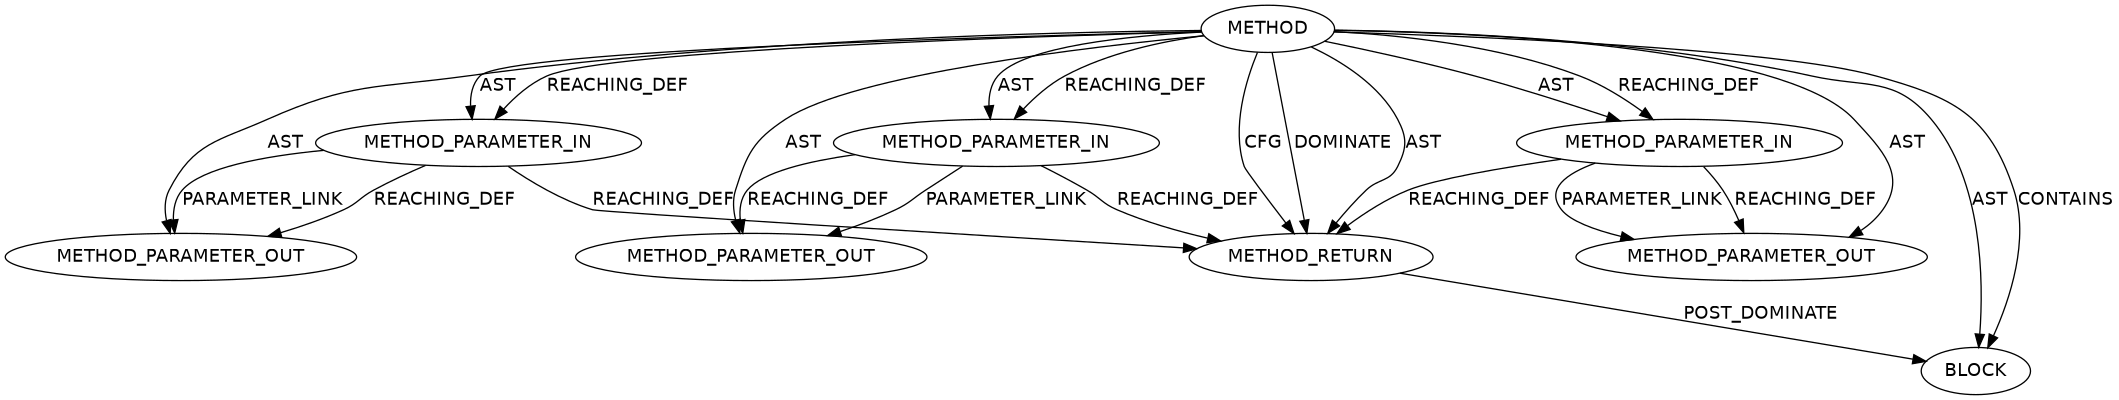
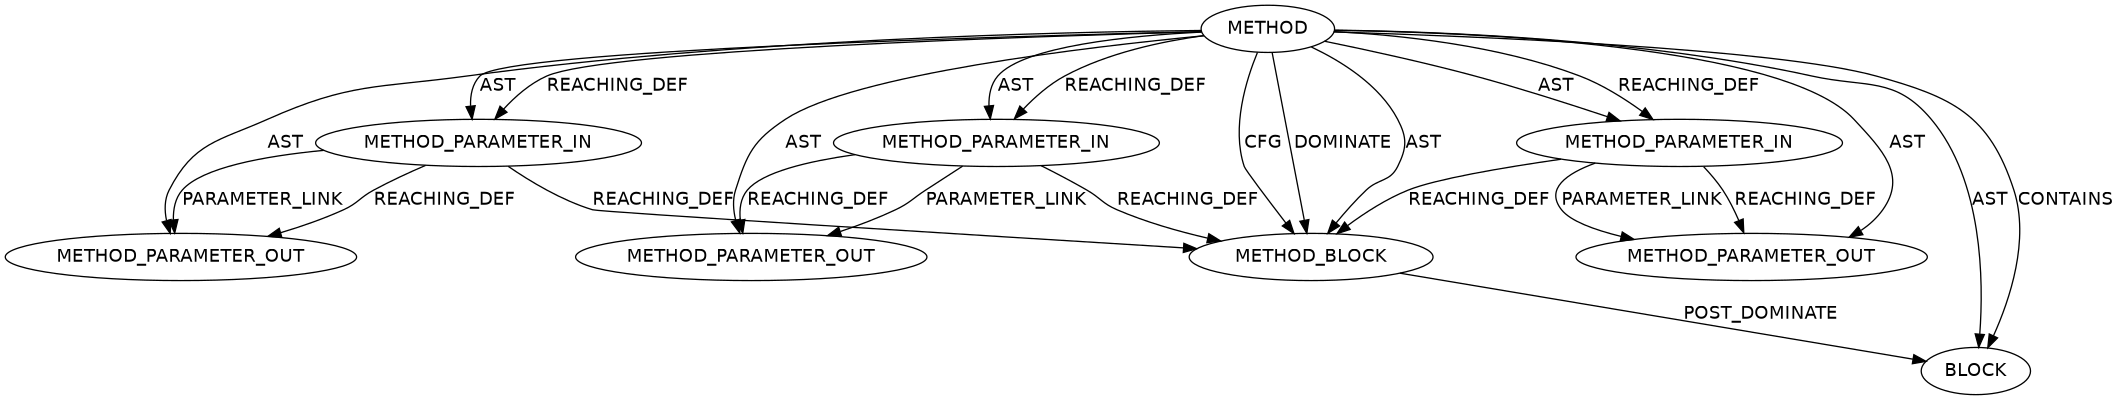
(1311, 257) -> (1311, 257)
